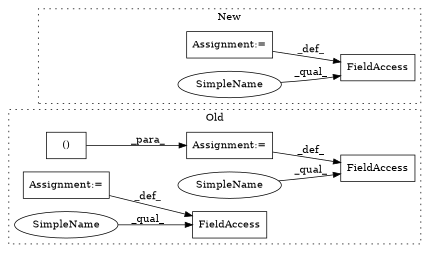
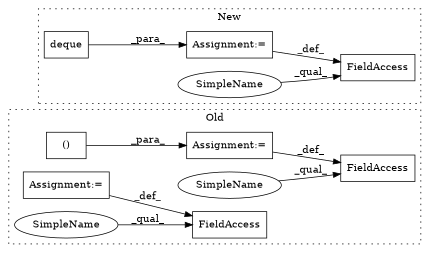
none -> (66, 45)
